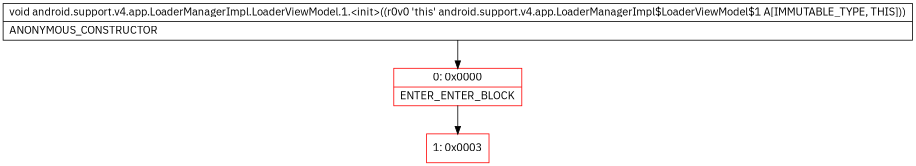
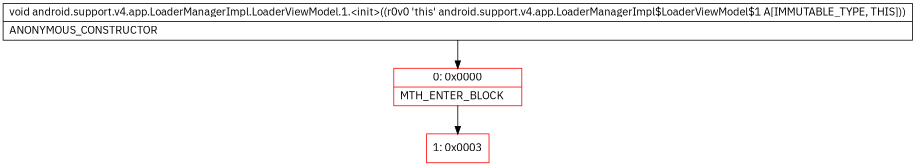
(458, 96) -> (452, 96)
